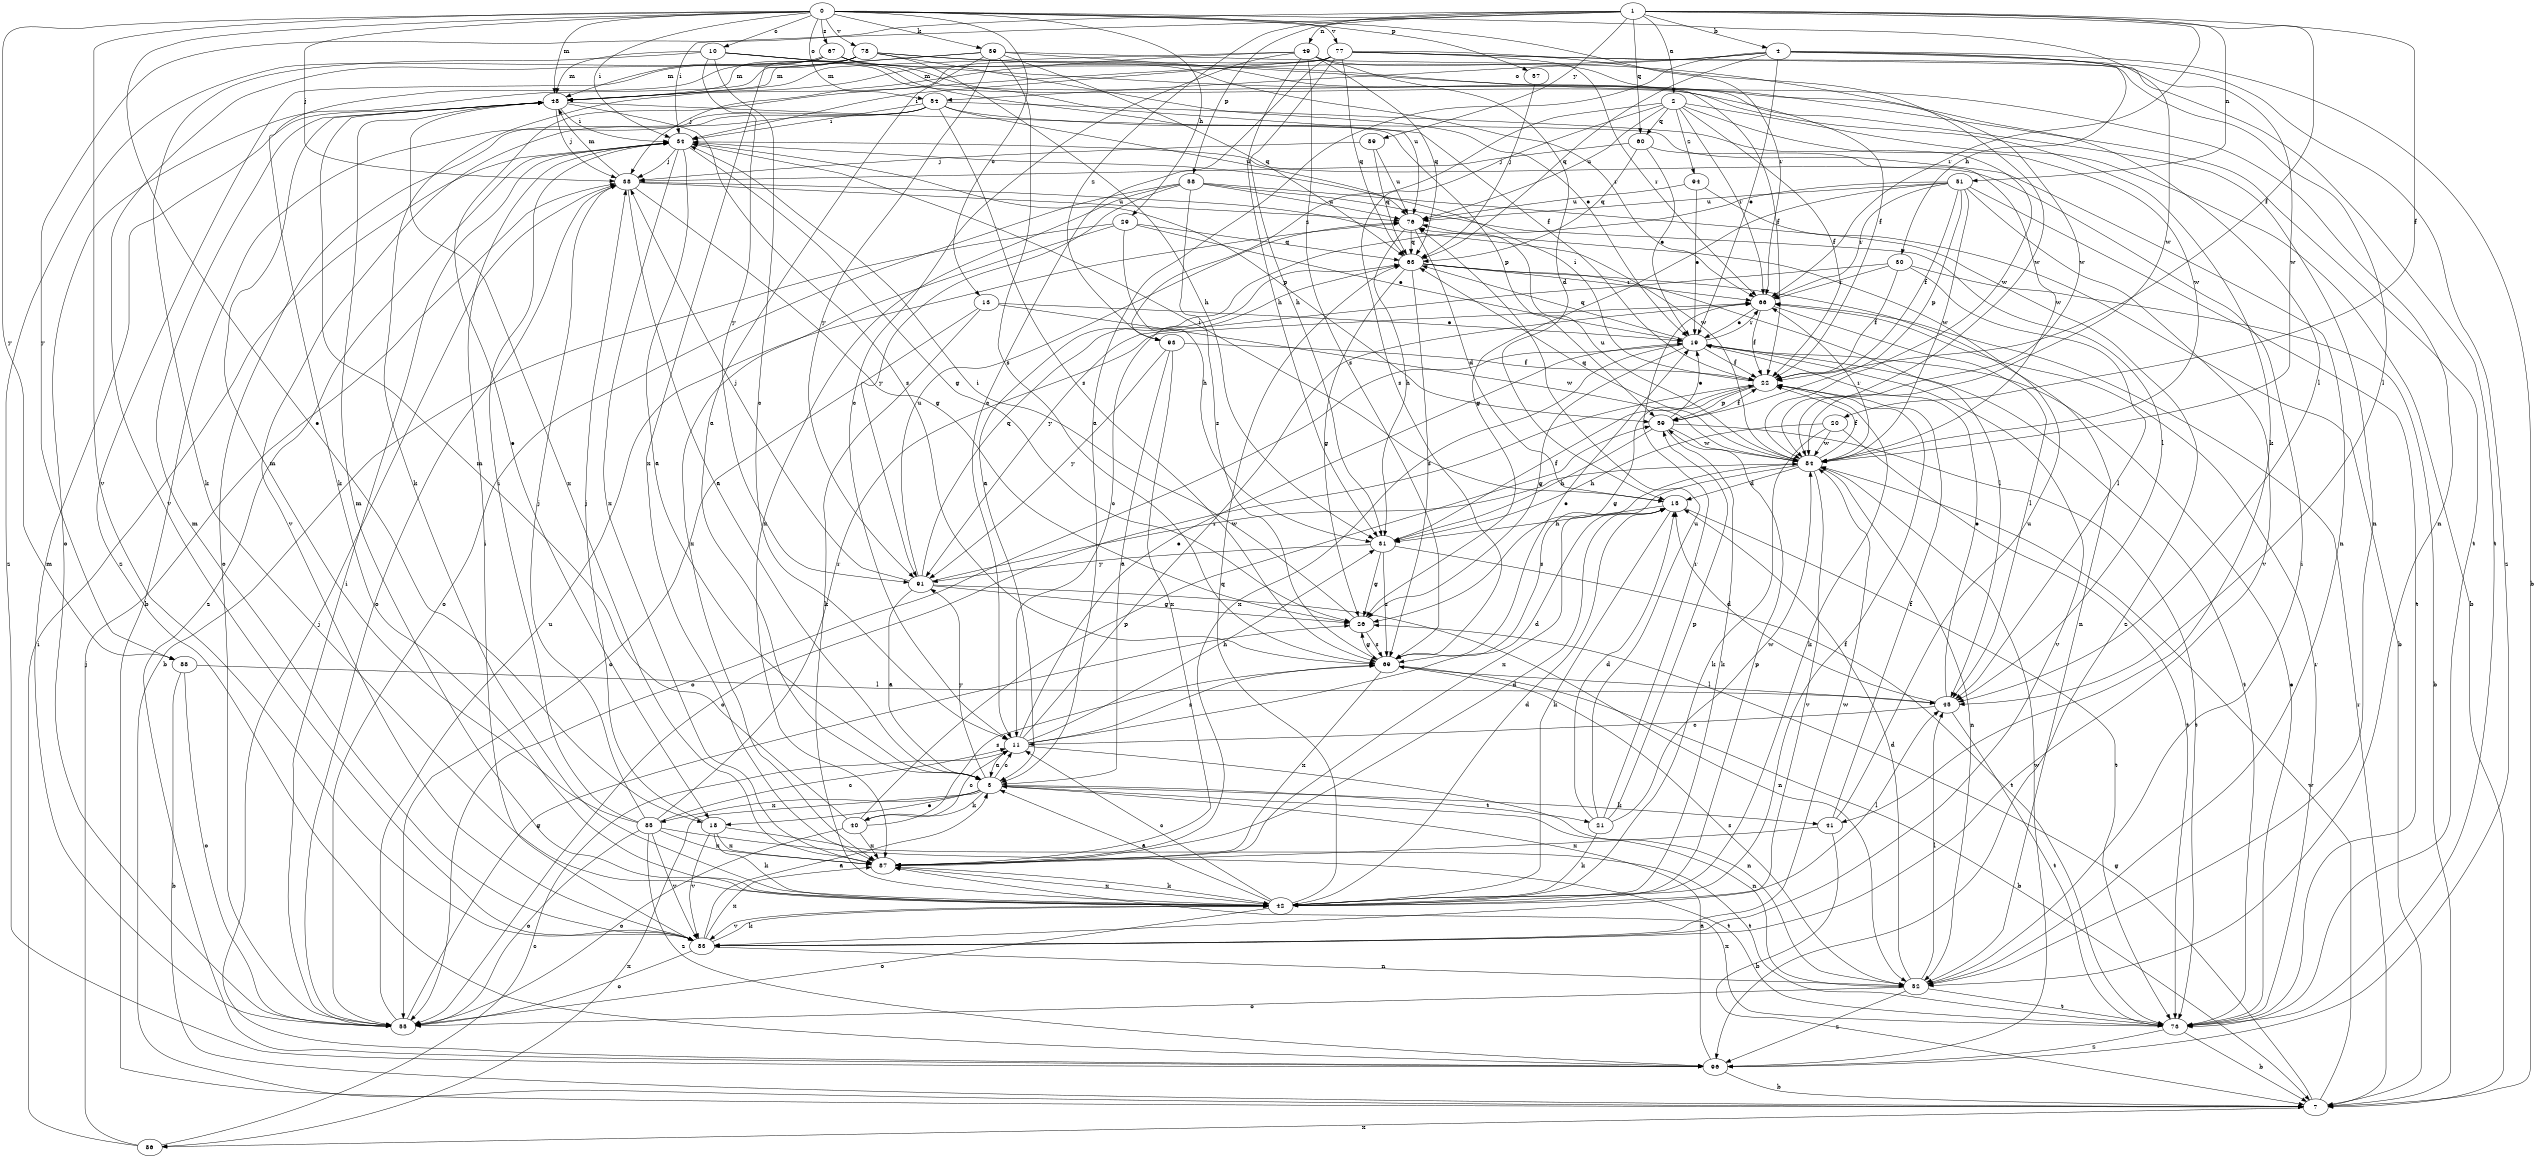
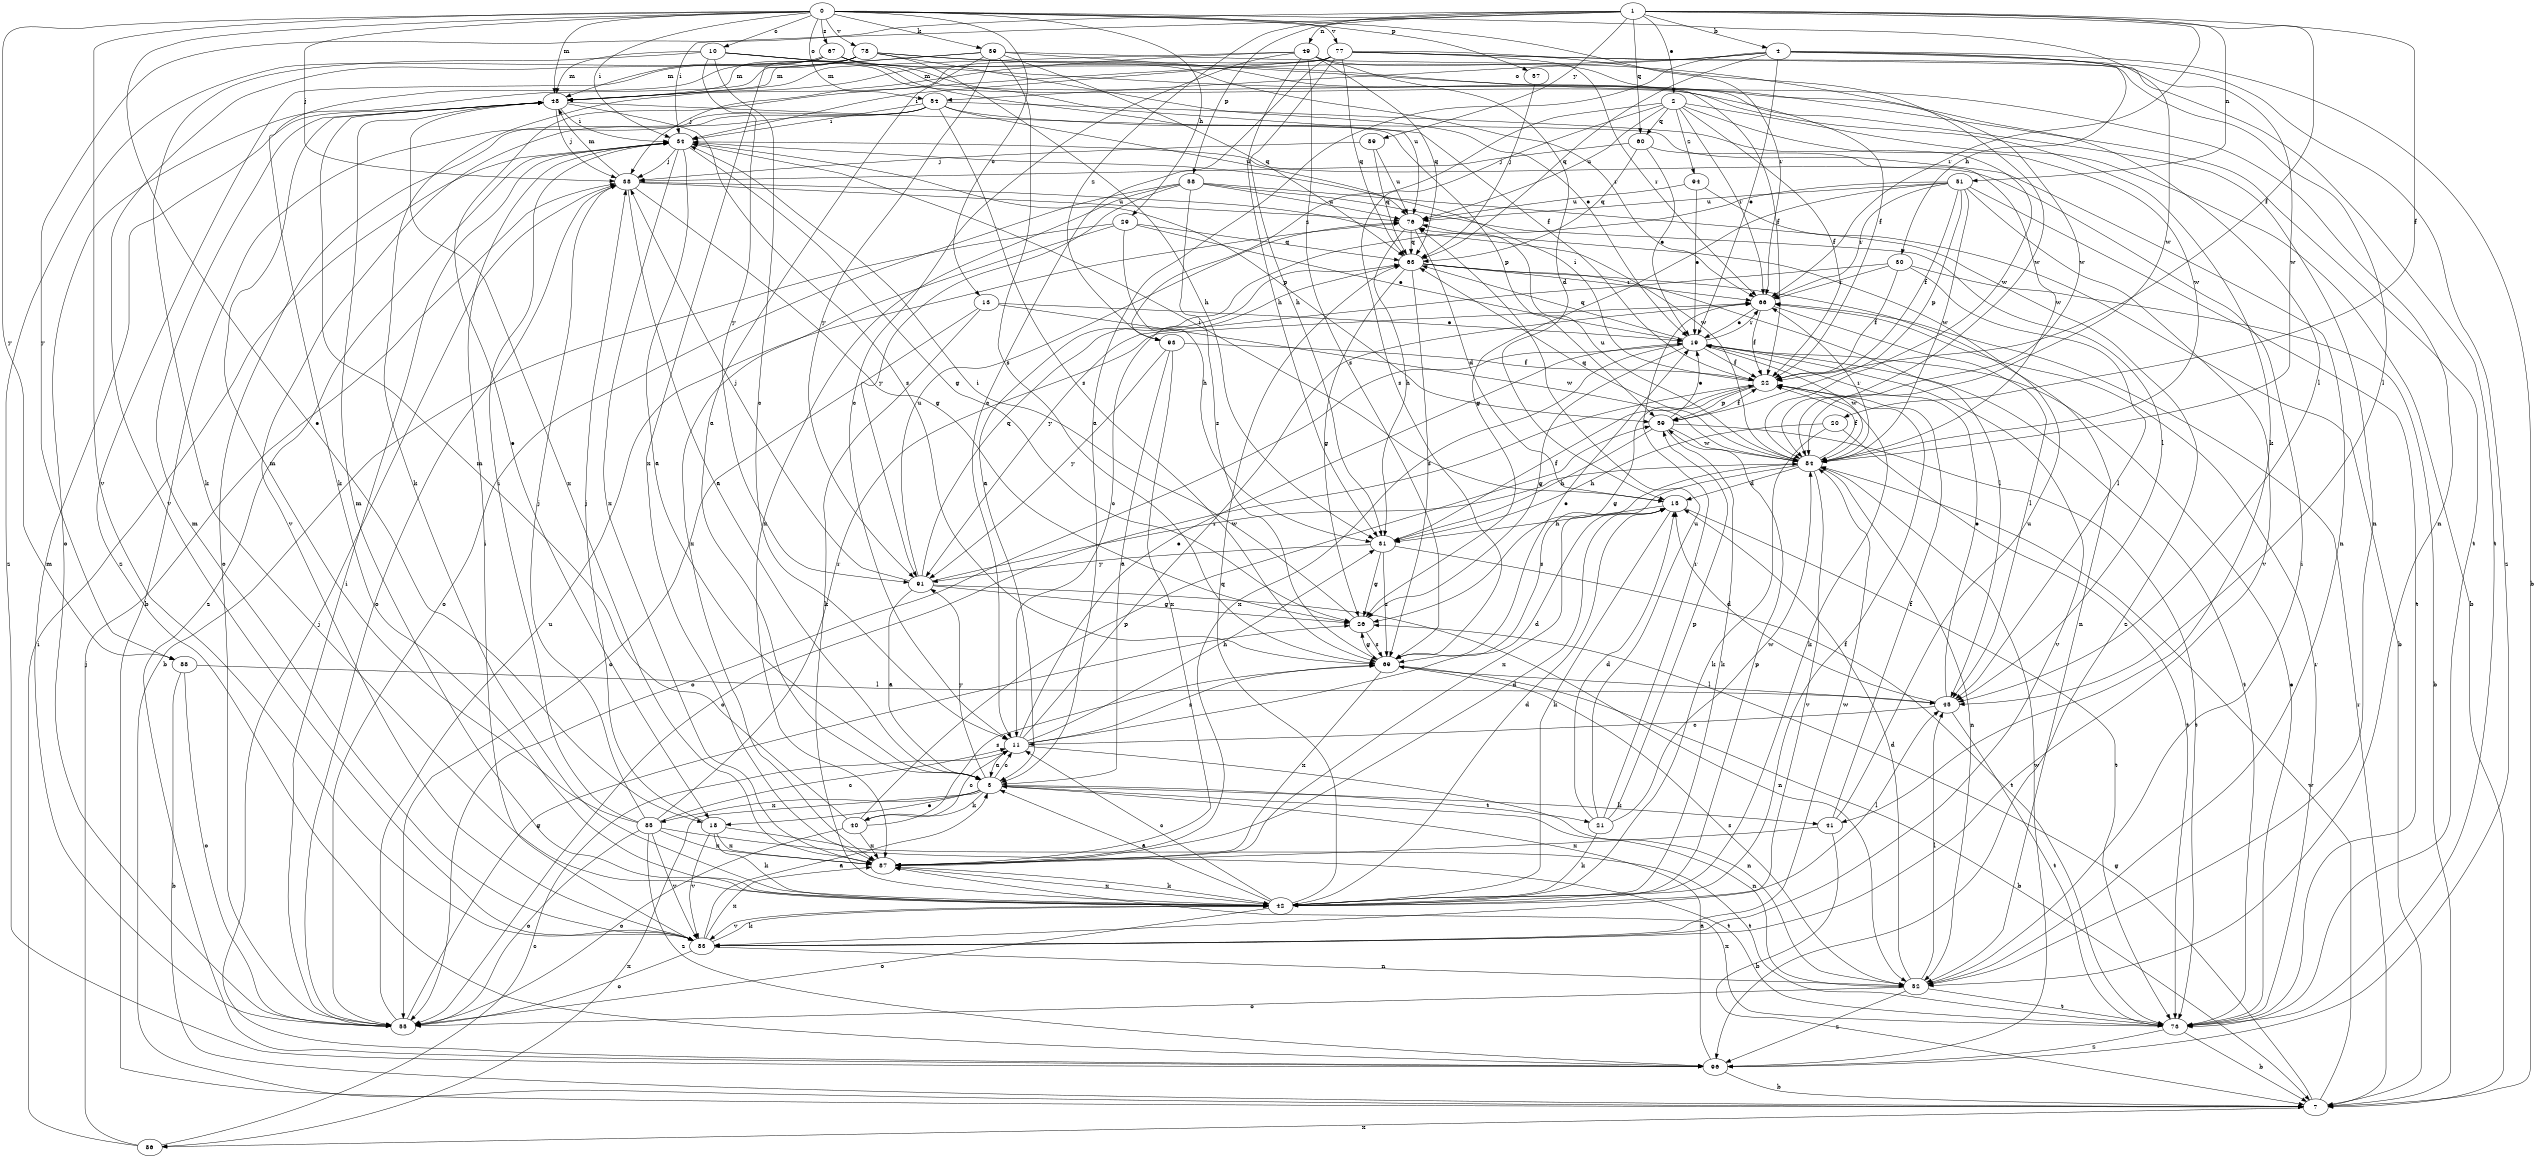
(1672, 51) -> (1672, 51)
(1824, 441) -> (1805, 380)
